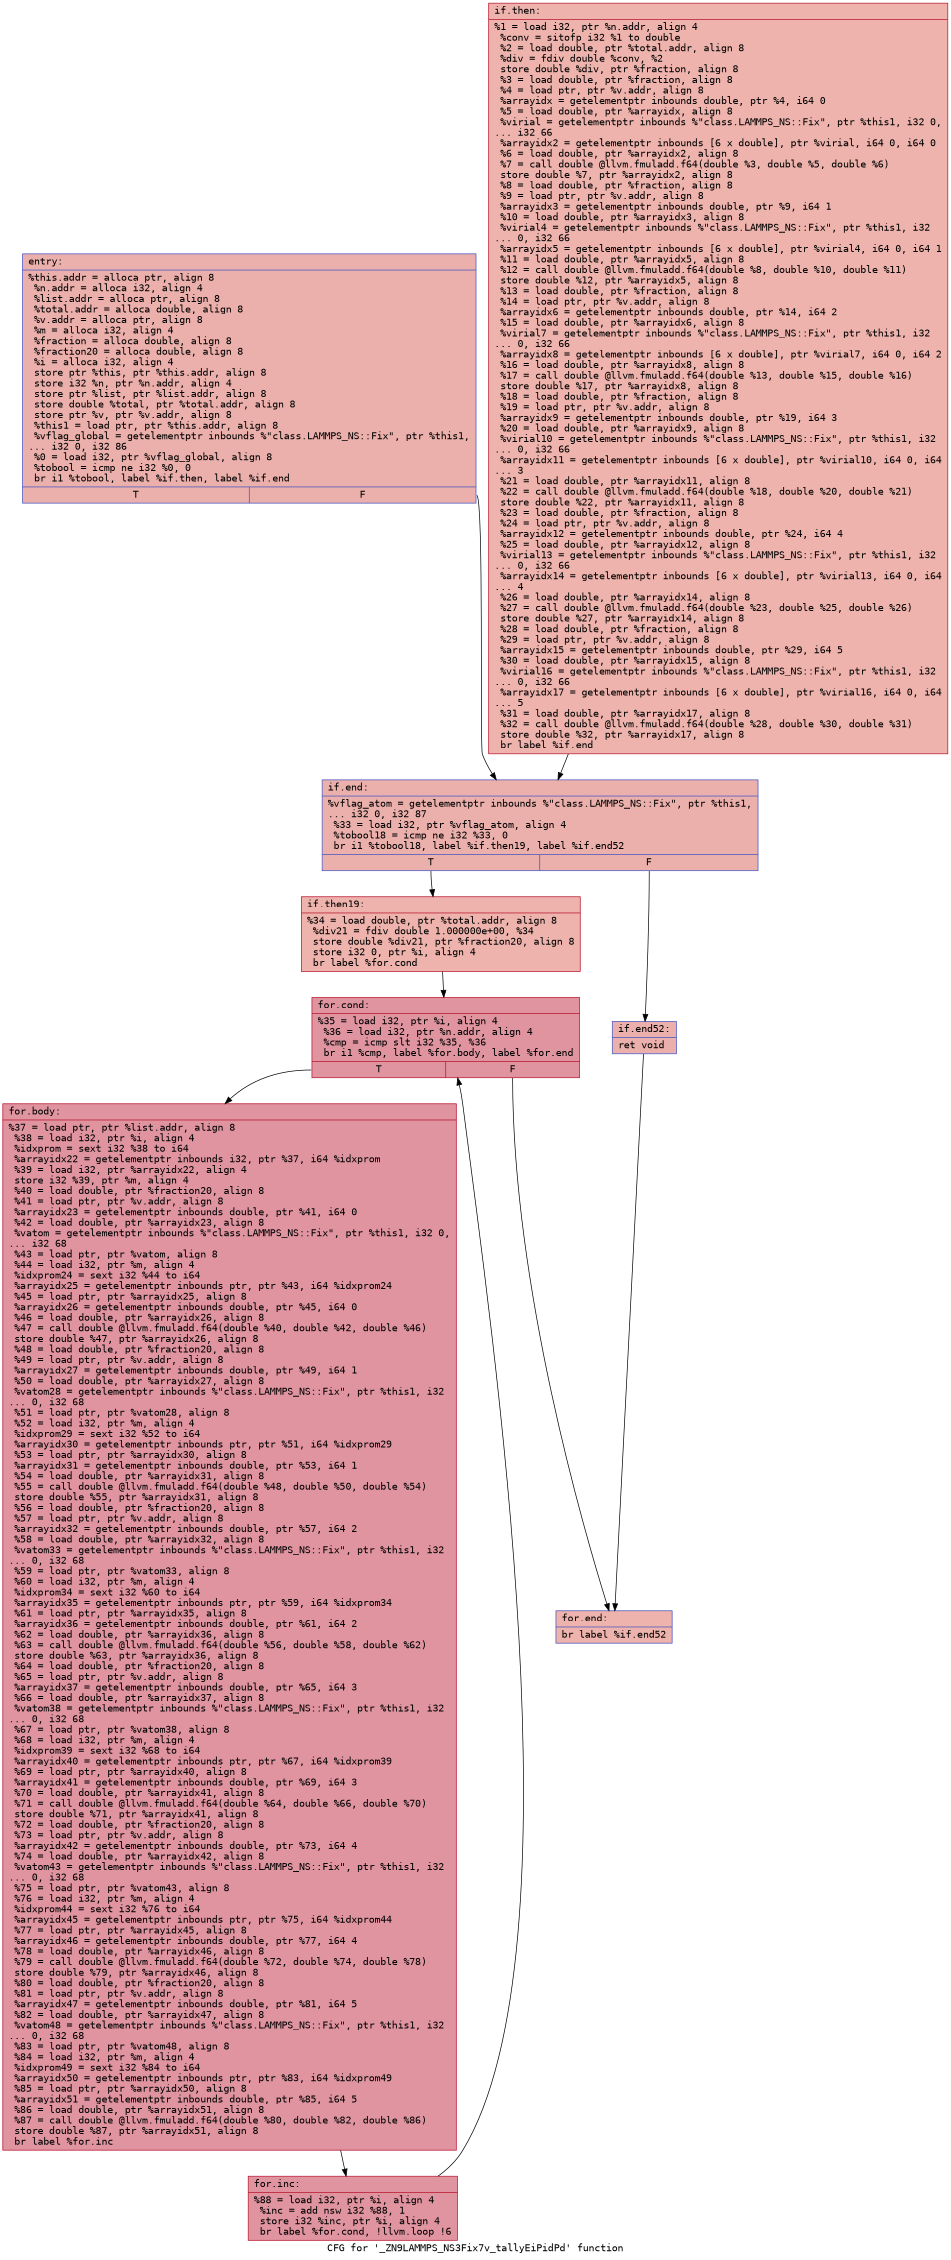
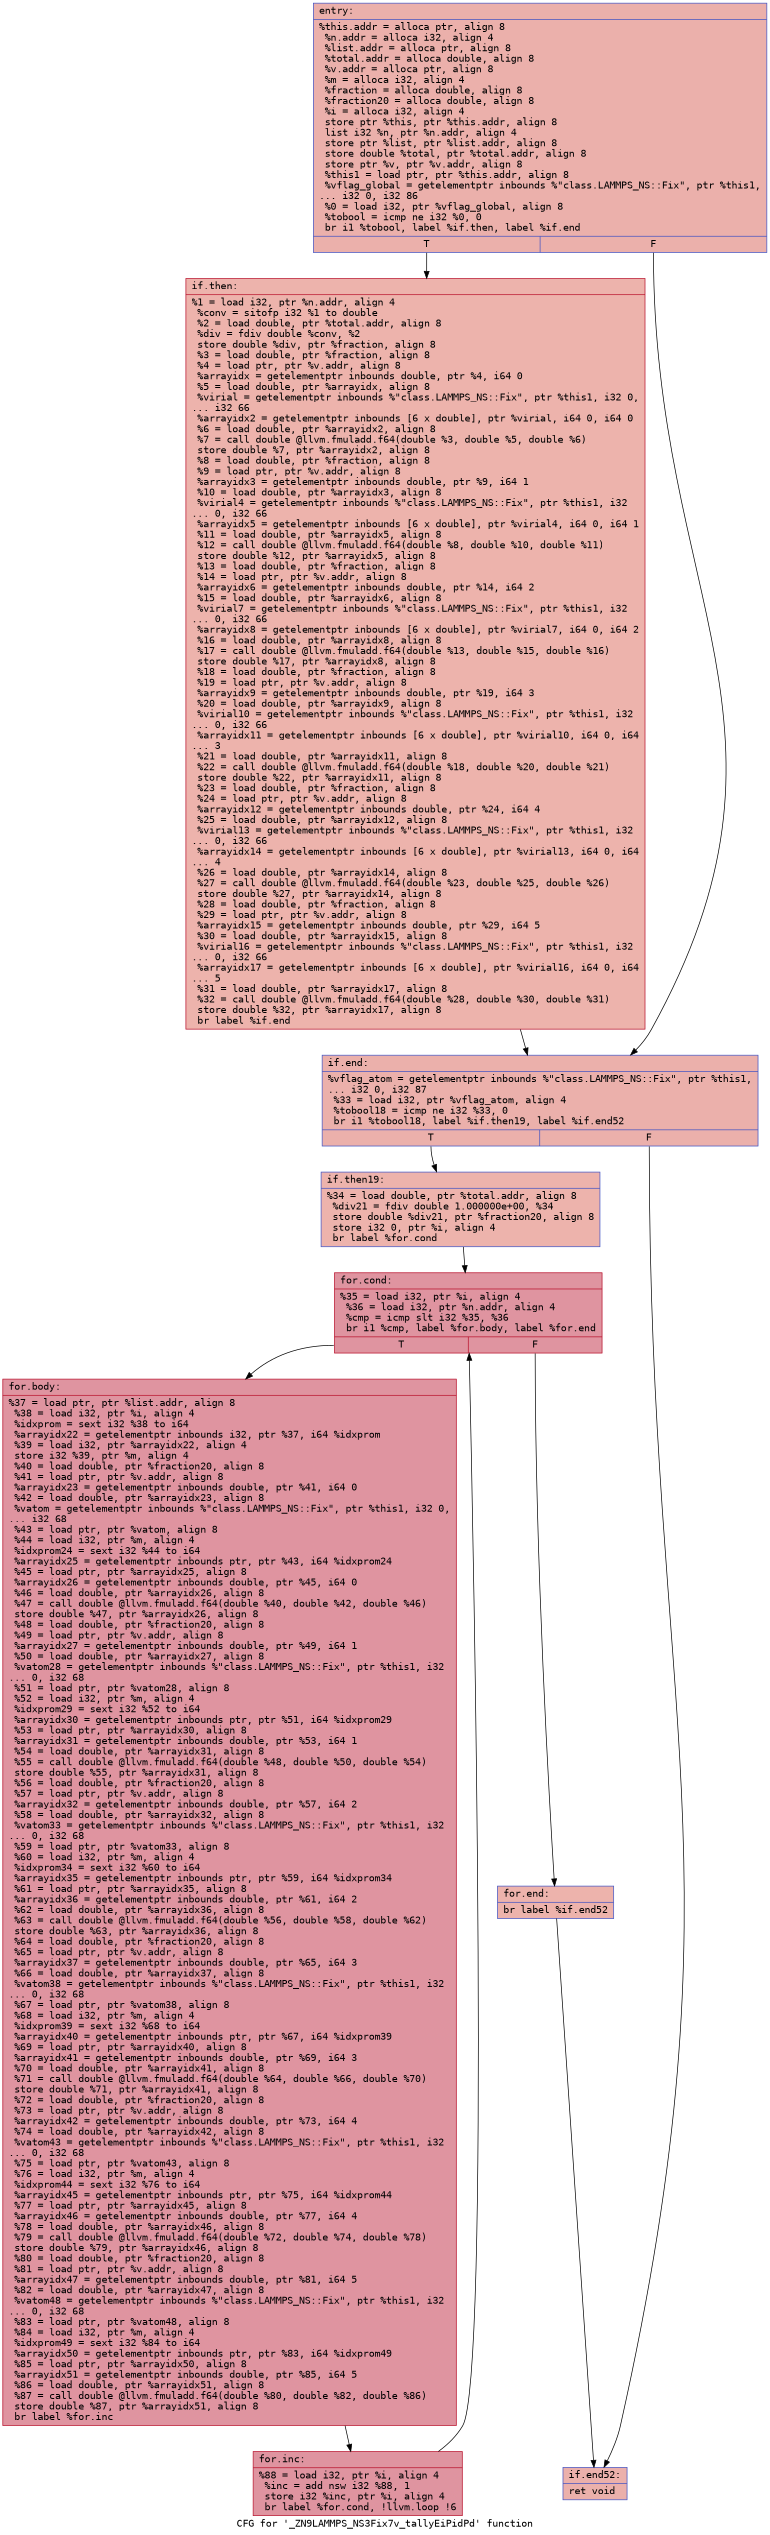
none -> (427, 262)
(130, 383) -> (418, 133)
(441, 934) -> (461, 1209)
(629, 1329) -> (575, 2189)
